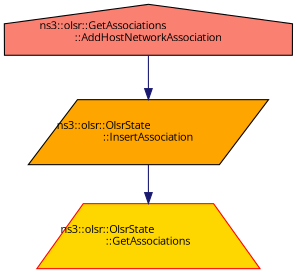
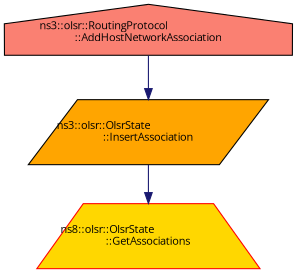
(148, 32) -> (148, 32)
(148, 236) -> (148, 236)
